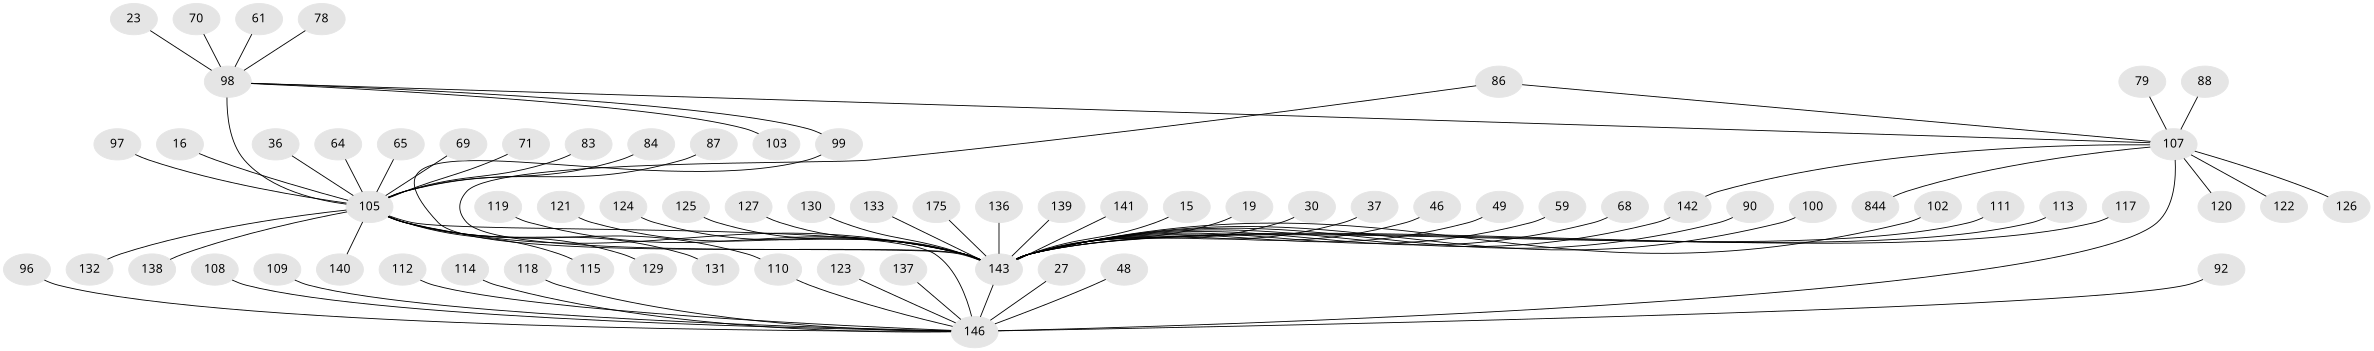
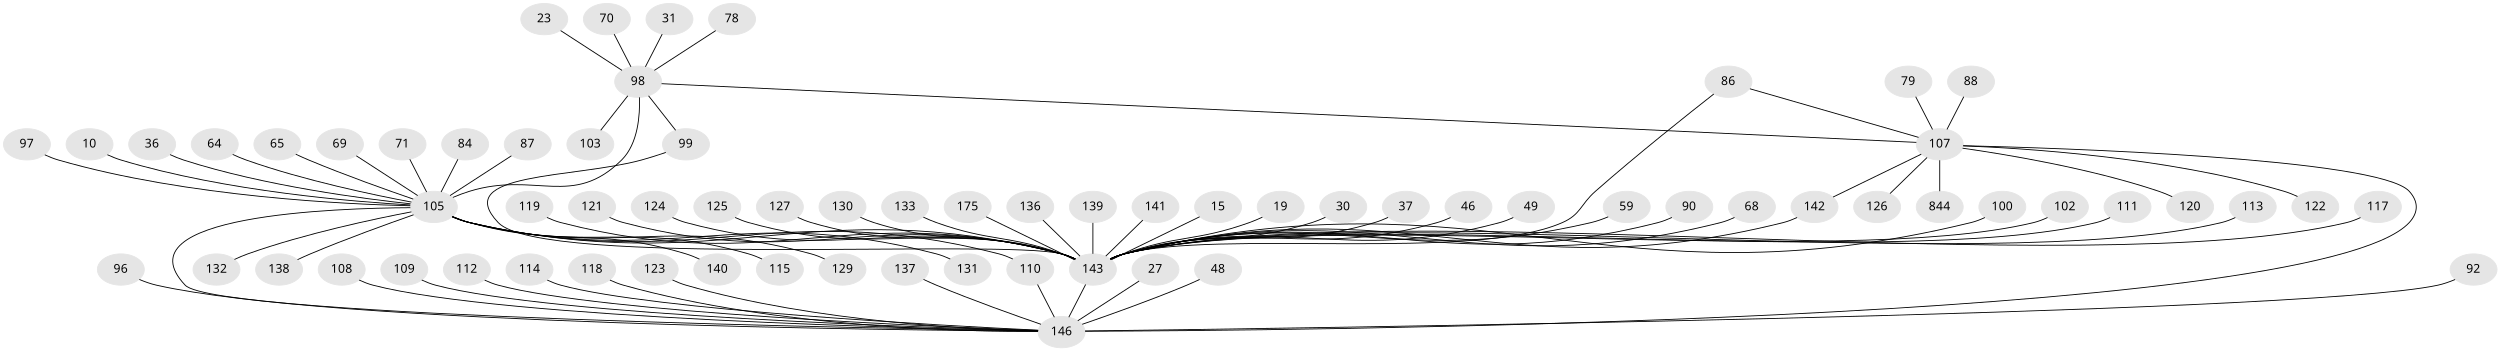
(259, 19) -> (669, 19)
(180, 144) -> (90, 144)
(589, 144) -> none
